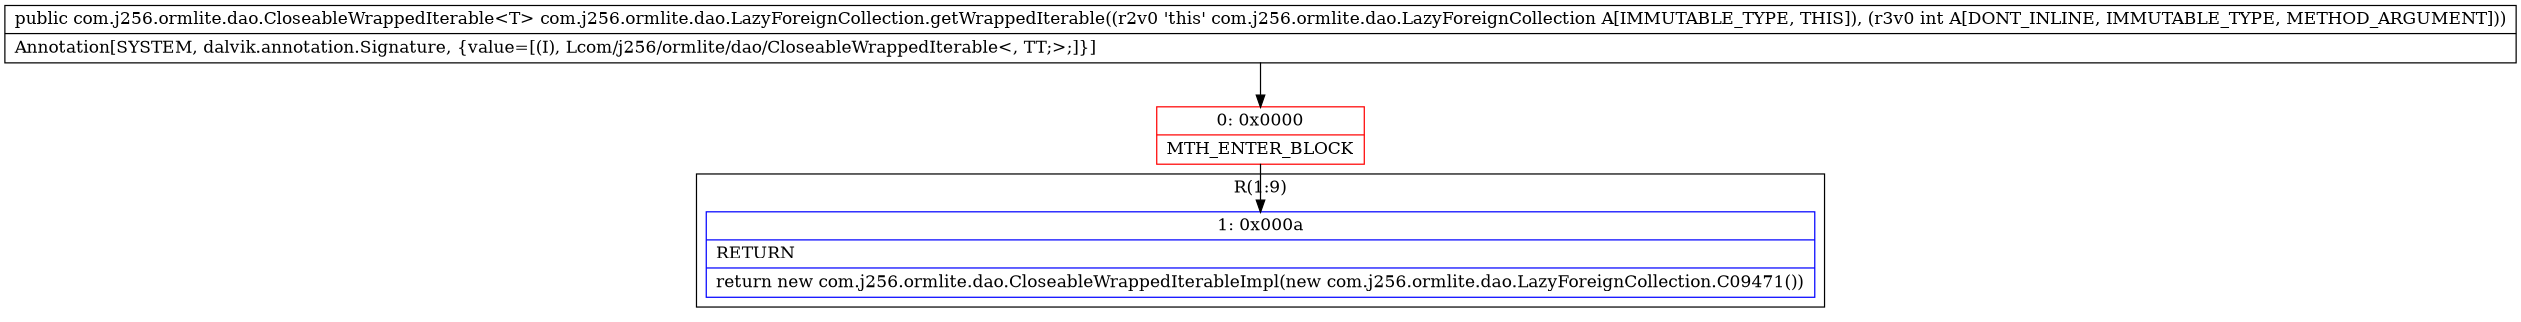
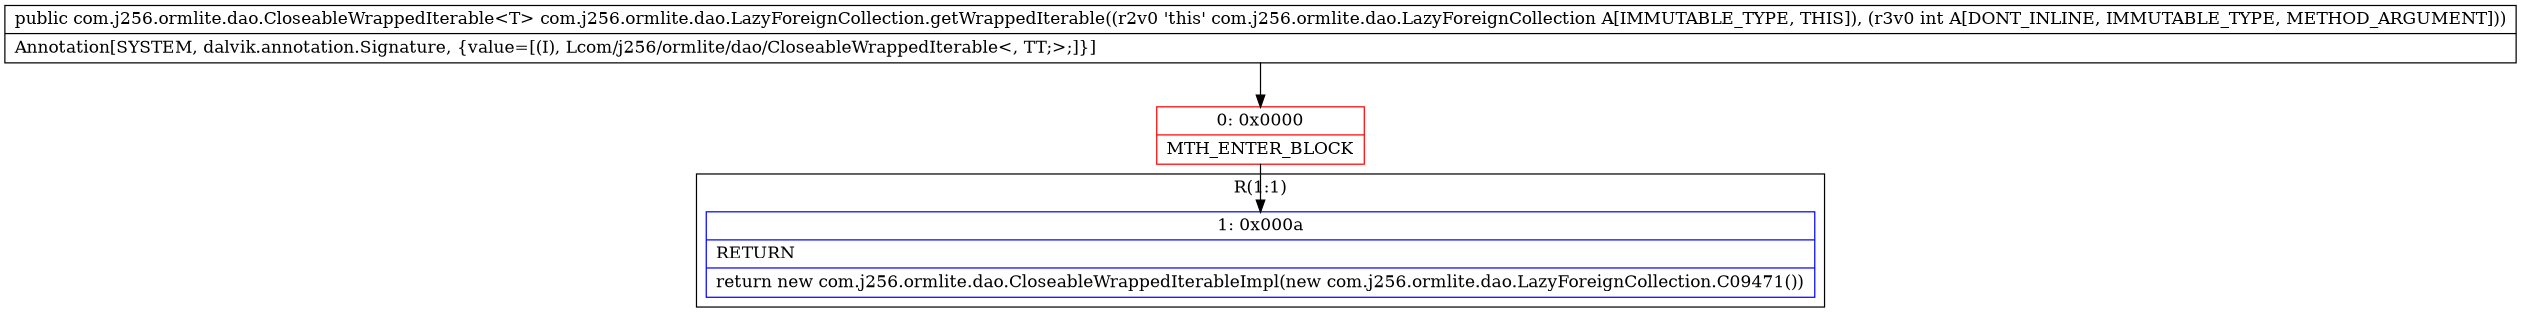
(1261, 188) -> (1261, 188)
